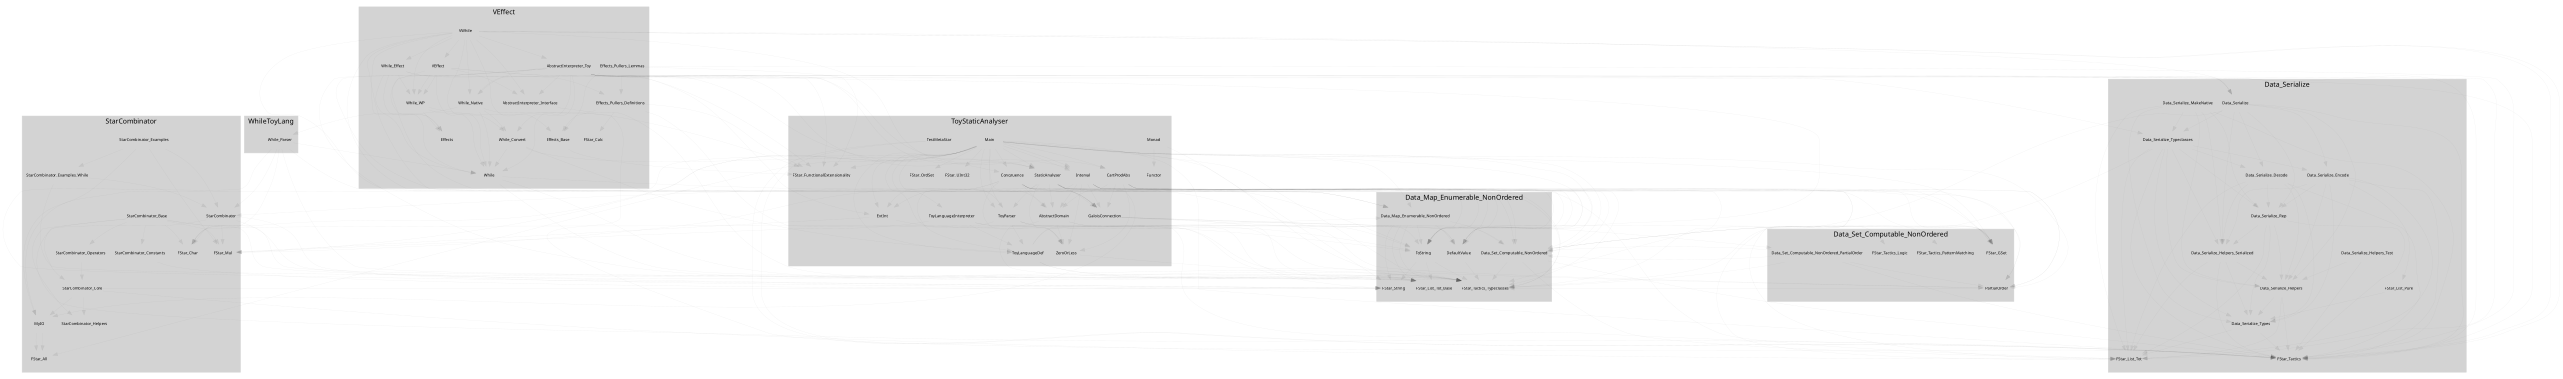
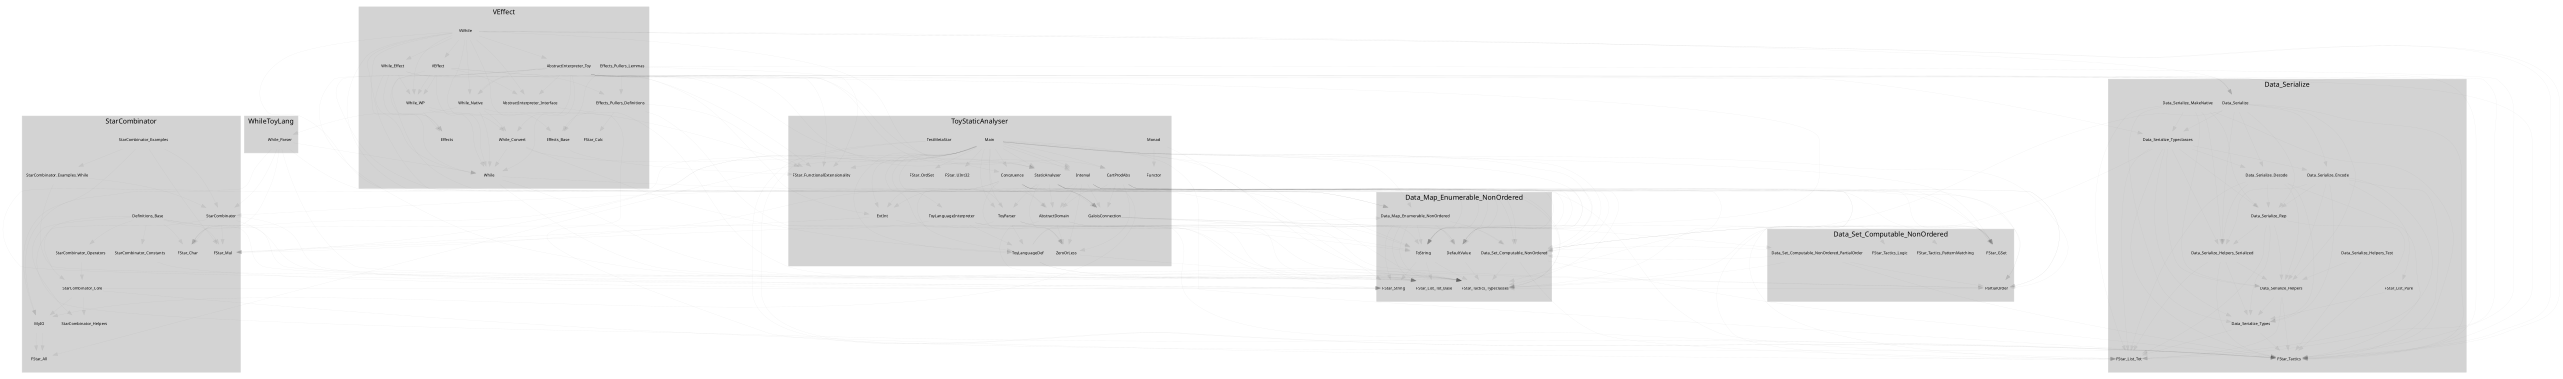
(147, 216) -> (148, 216)
